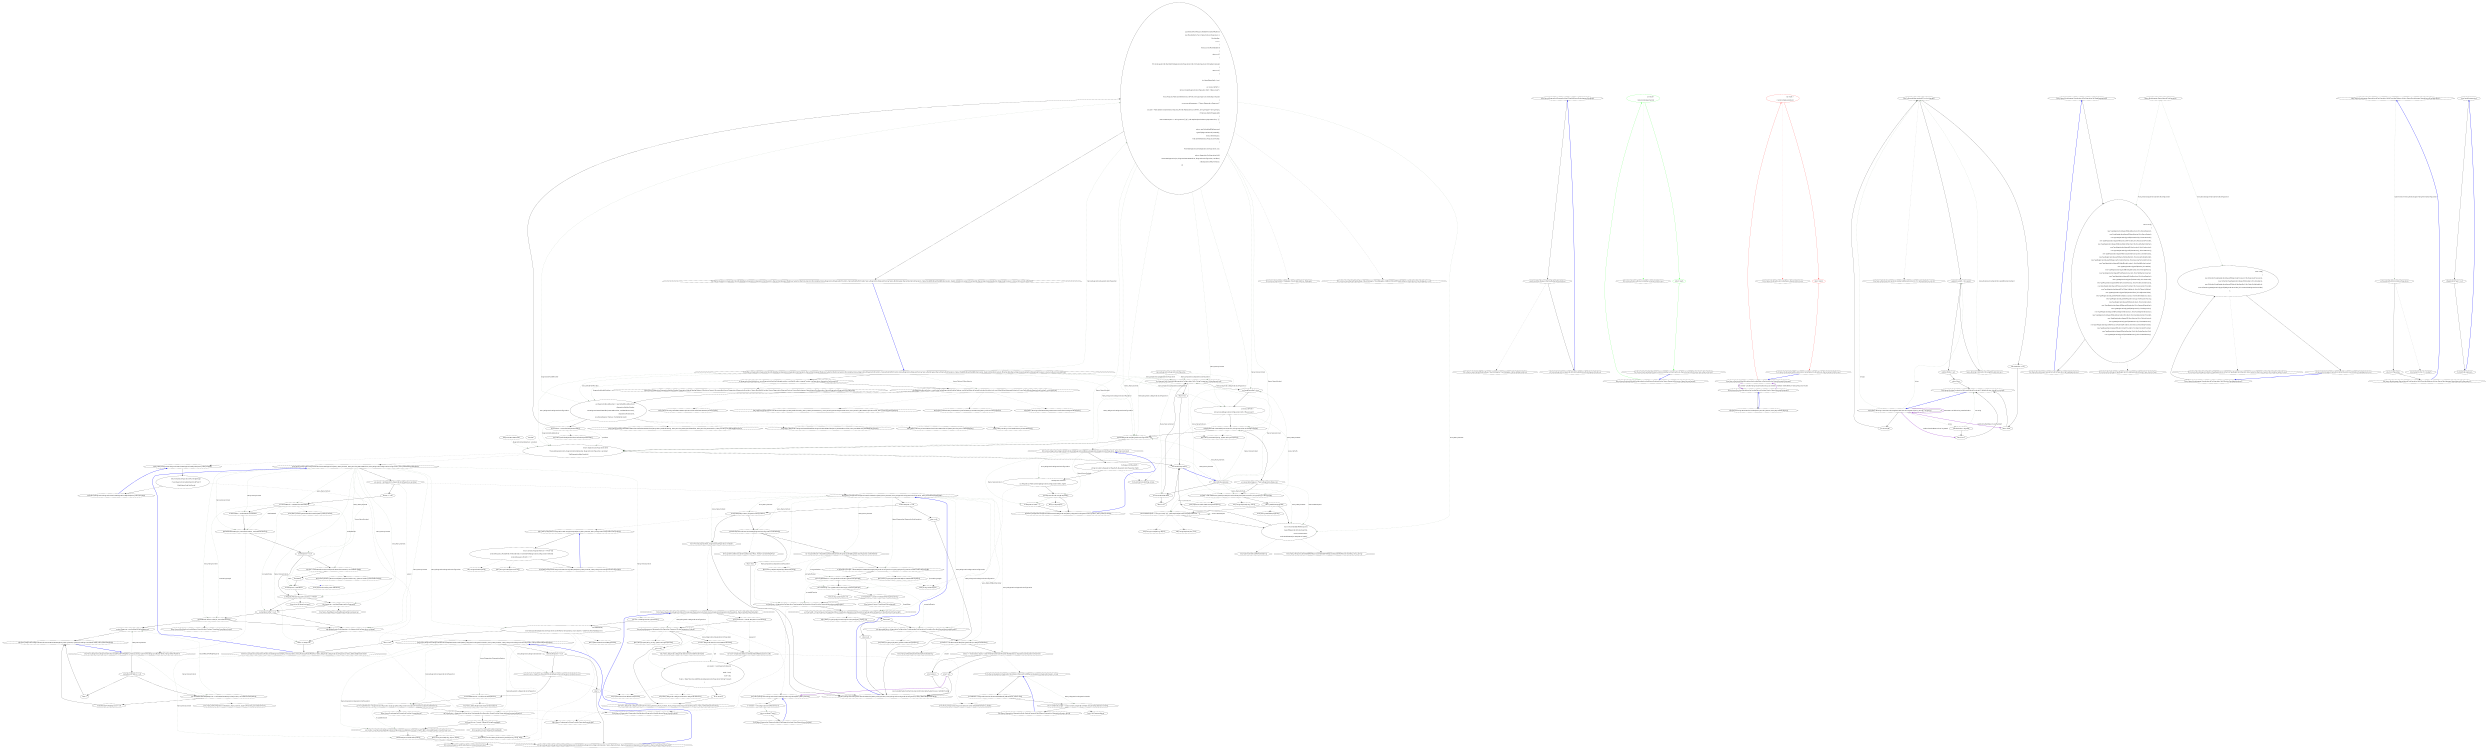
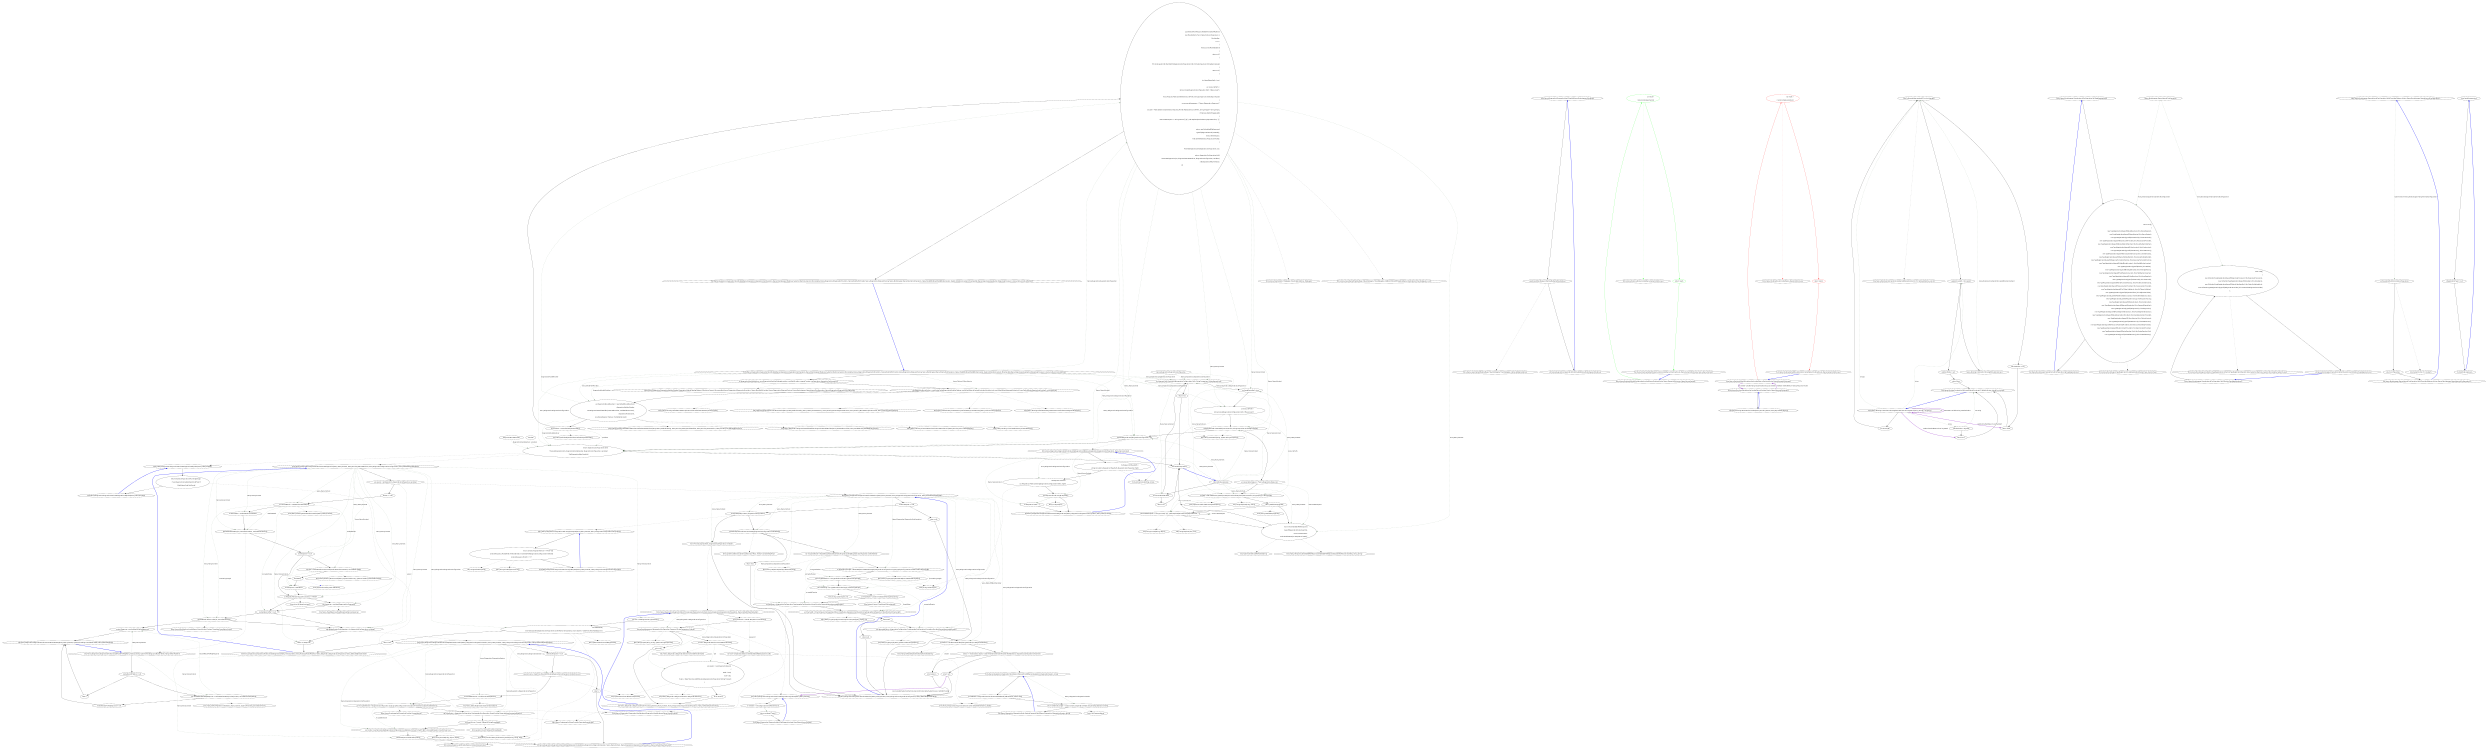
(1138, 393) -> none
